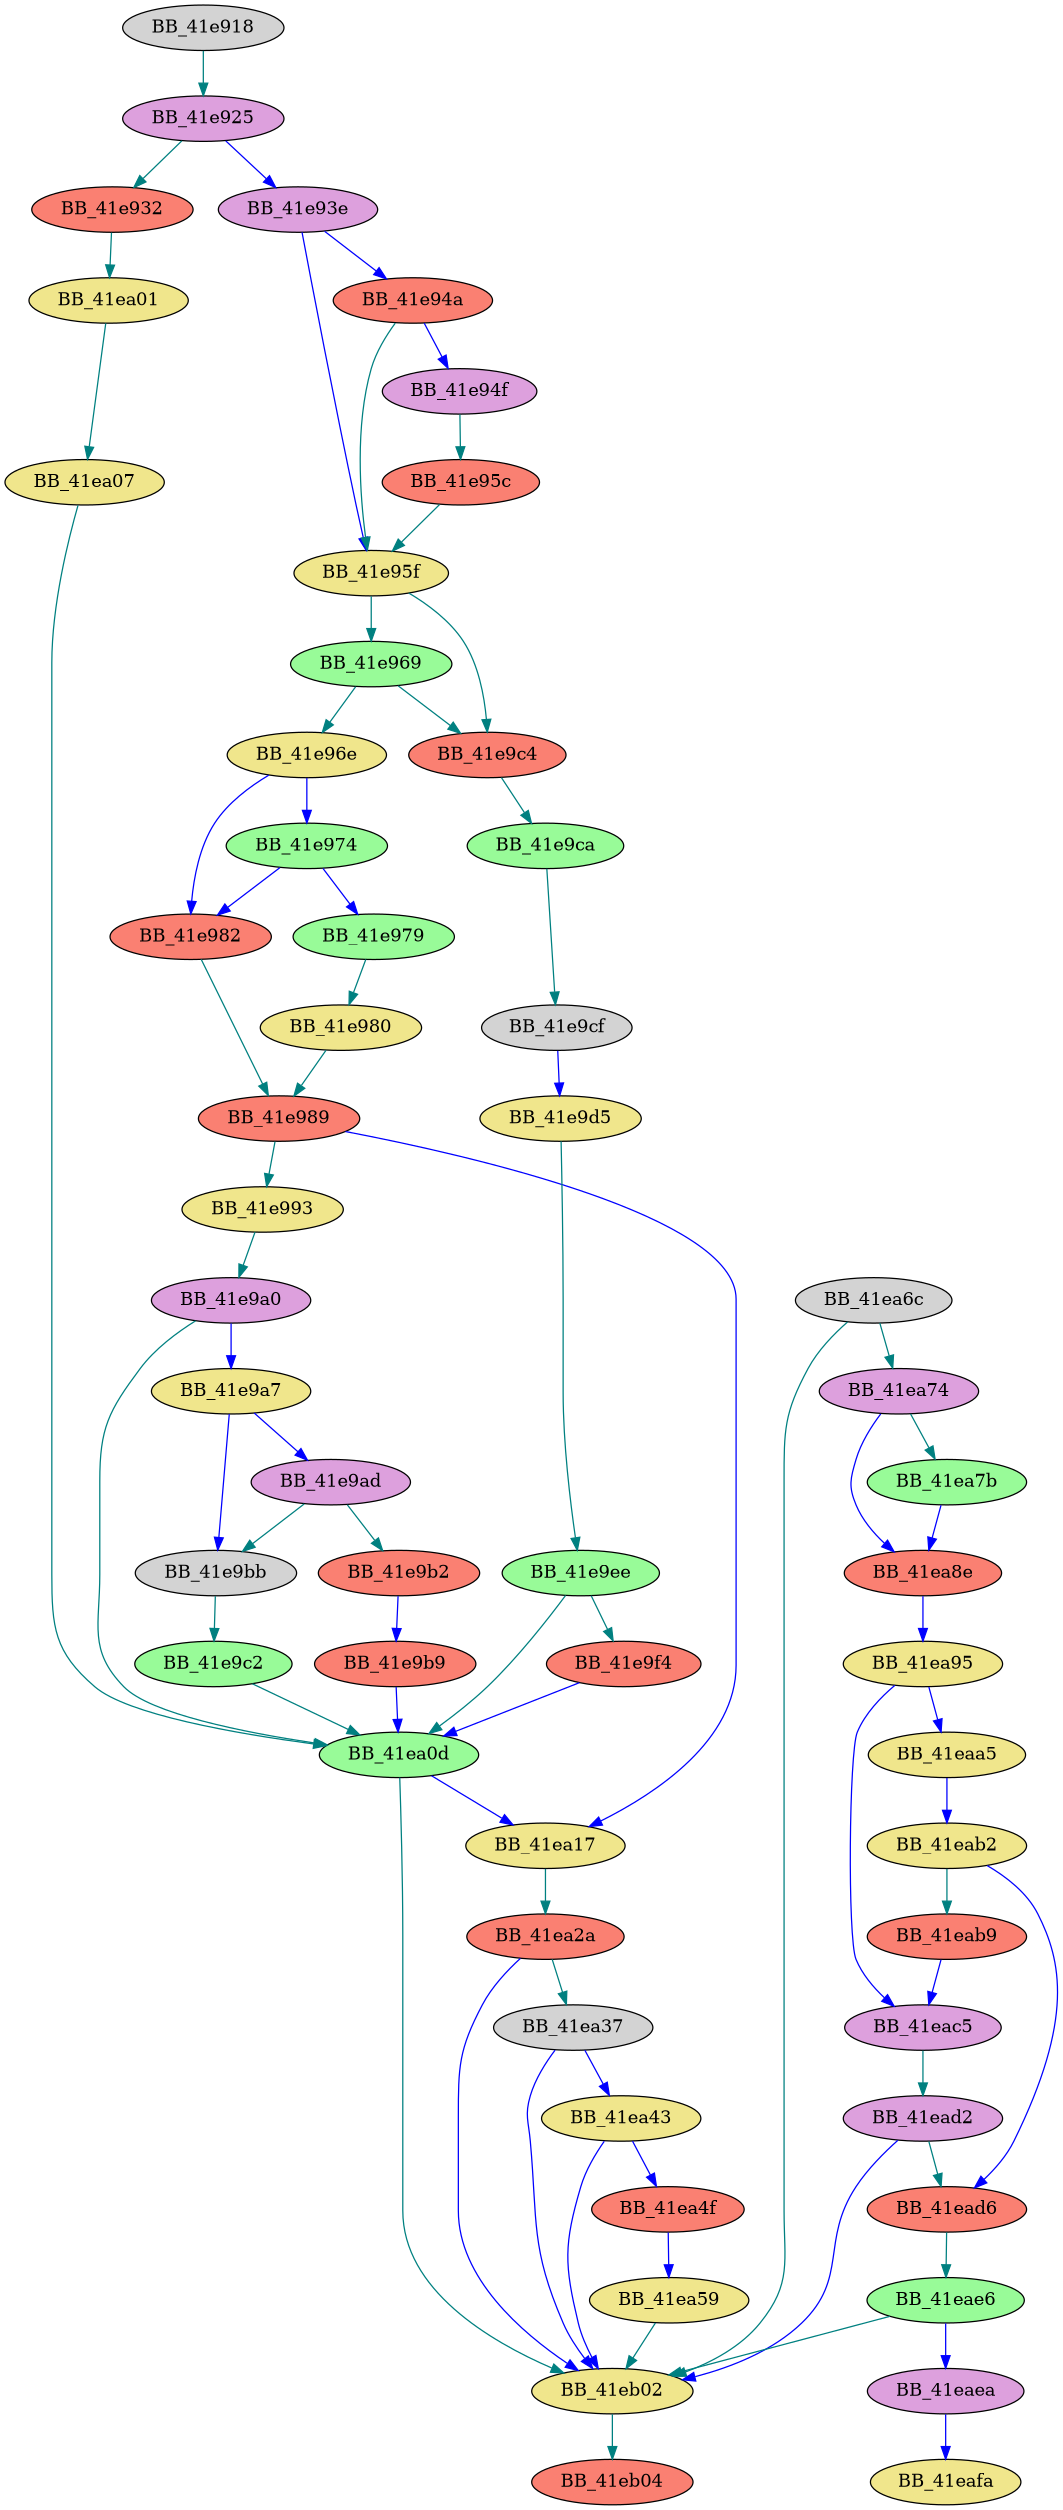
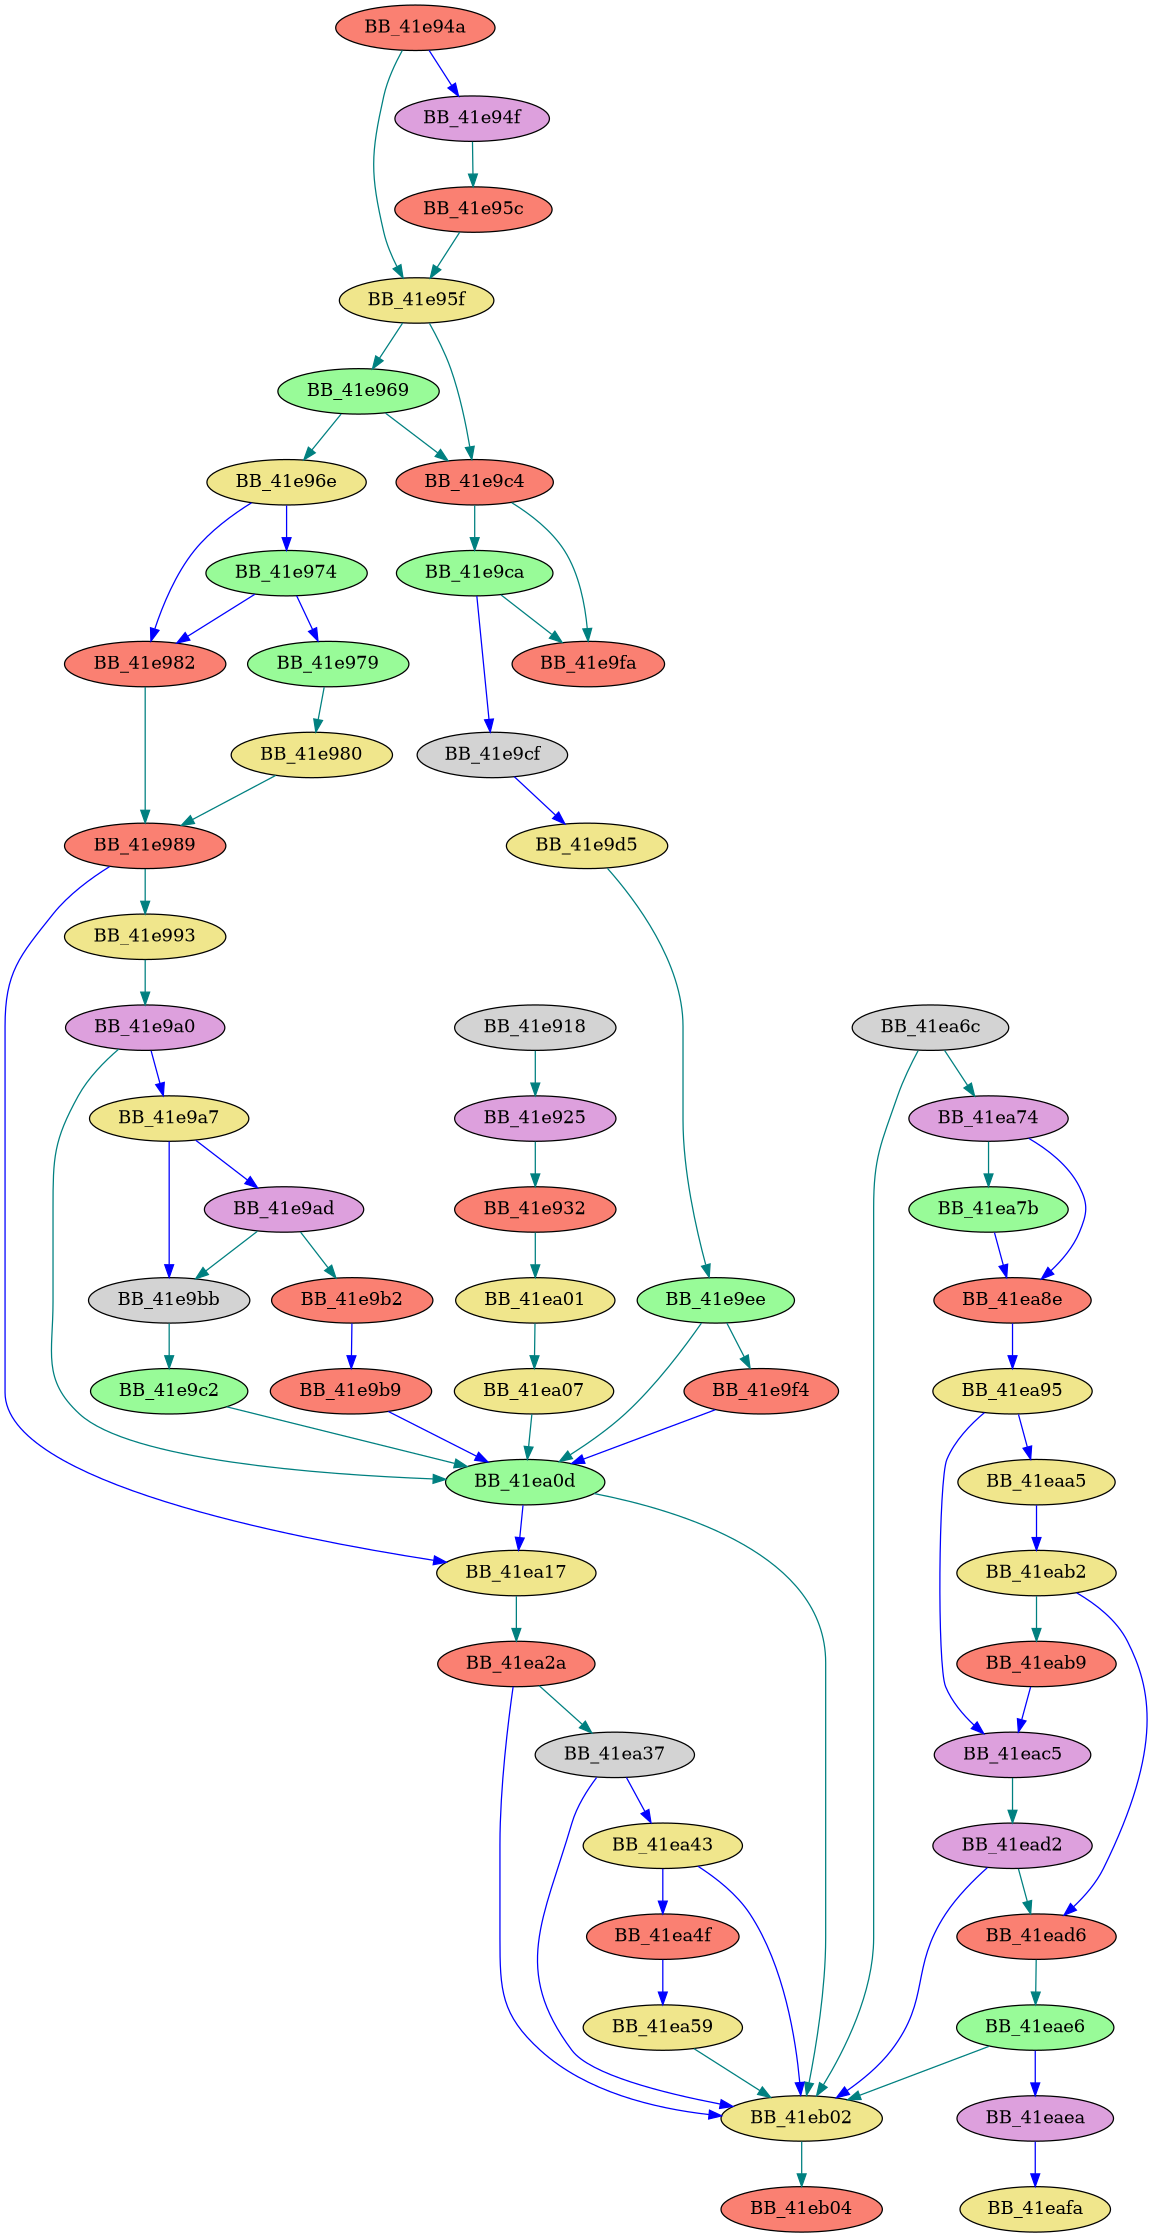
(298, 210) -> none
none -> (588, 664)
(551, 930) -> (483, 658)
